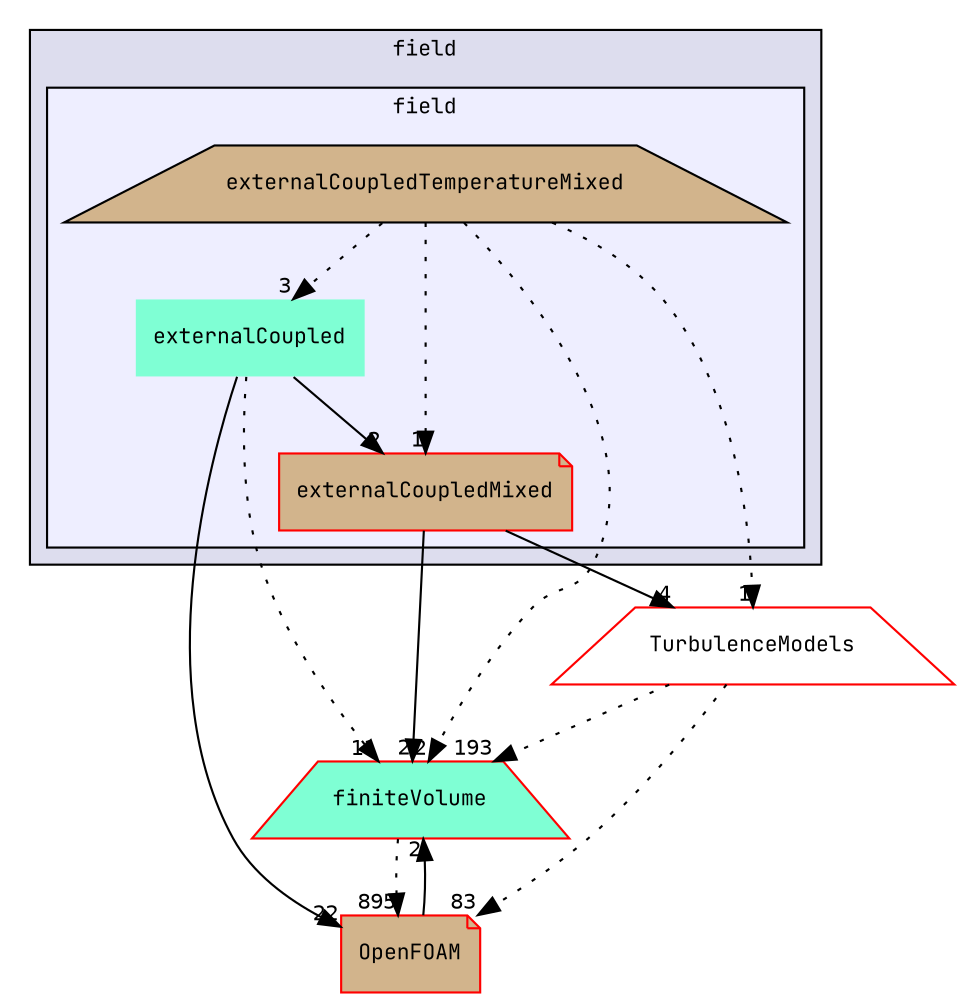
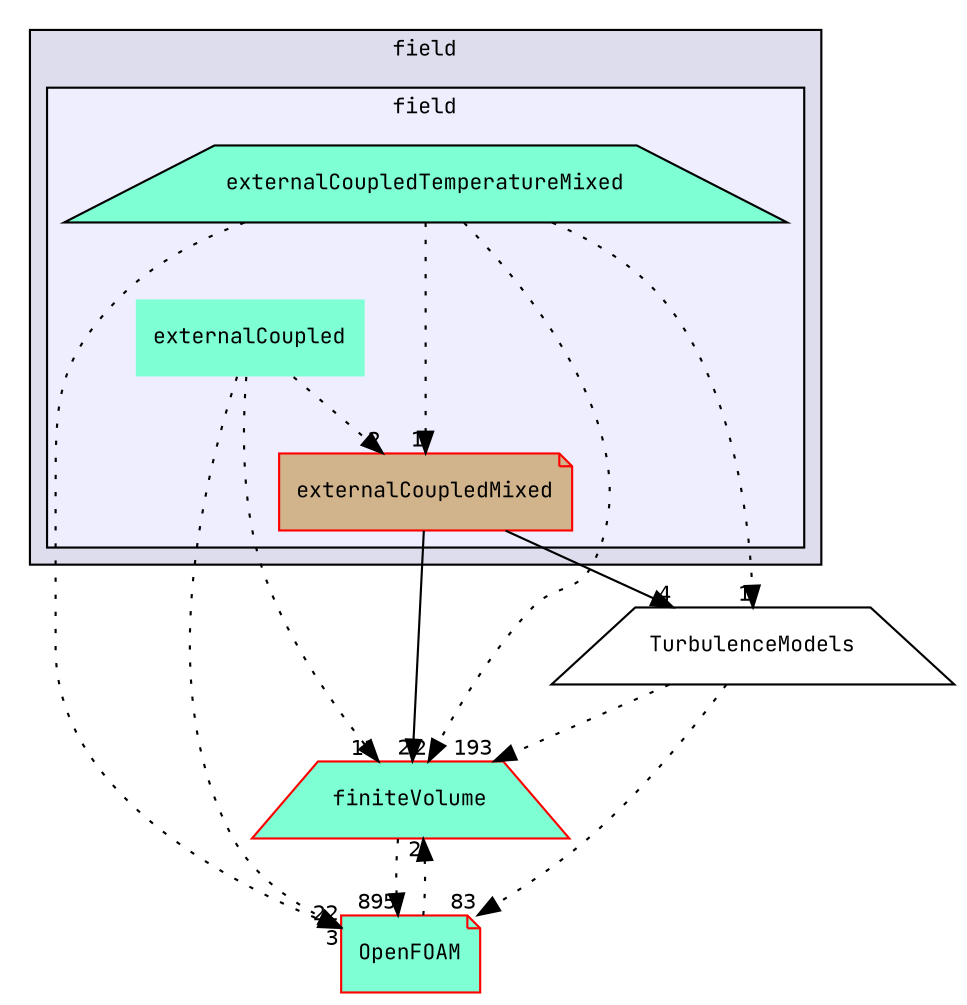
(426, 184) -> (426, 184)
(346, 254) -> (56, 591)
(330, 408) -> (330, 408)
(753, 646) -> (753, 646)
(191, 668) -> (191, 668)
(425, 888) -> (425, 888)
(411, 954) -> (411, 954)
